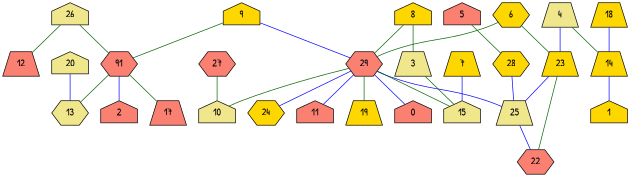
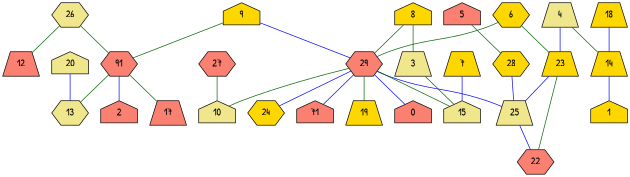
(70, 15) -> (70, 15)
(315, 113) -> (315, 113)
